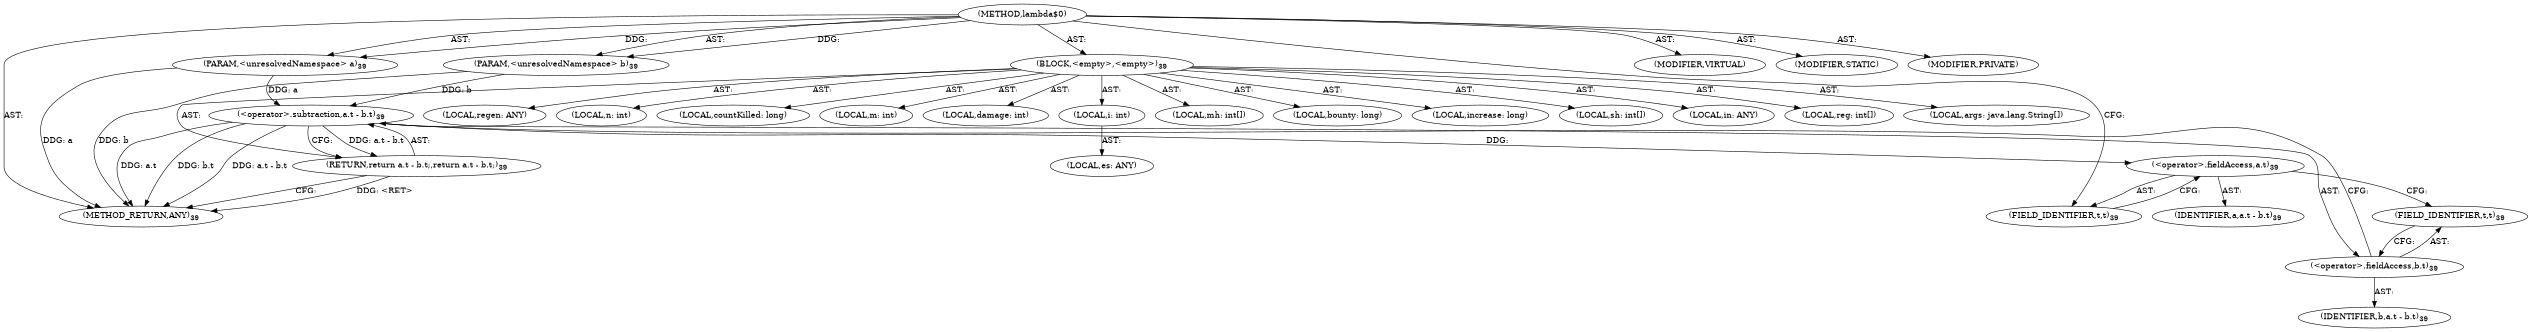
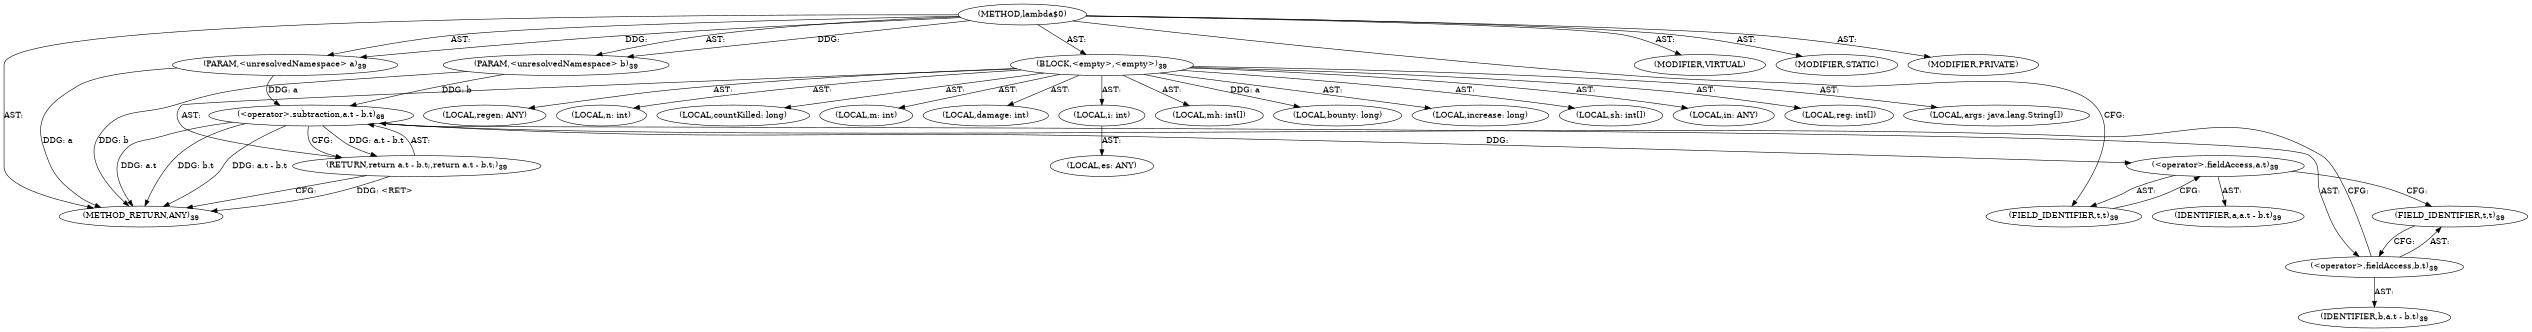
(1245, 90) -> (1245, 90)
(381, 115) -> (381, 115)
